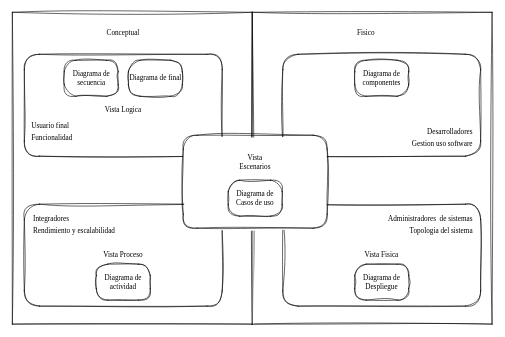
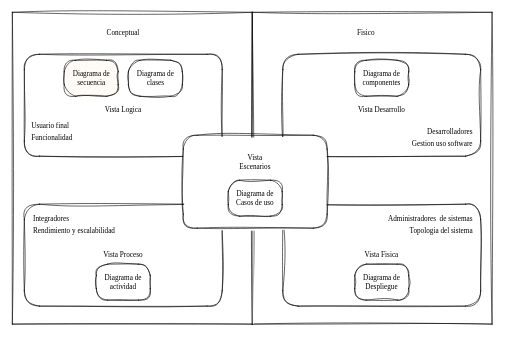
(91, 78) -> (91, 78)
(156, 78) -> (156, 78)
none -> (382, 110)
